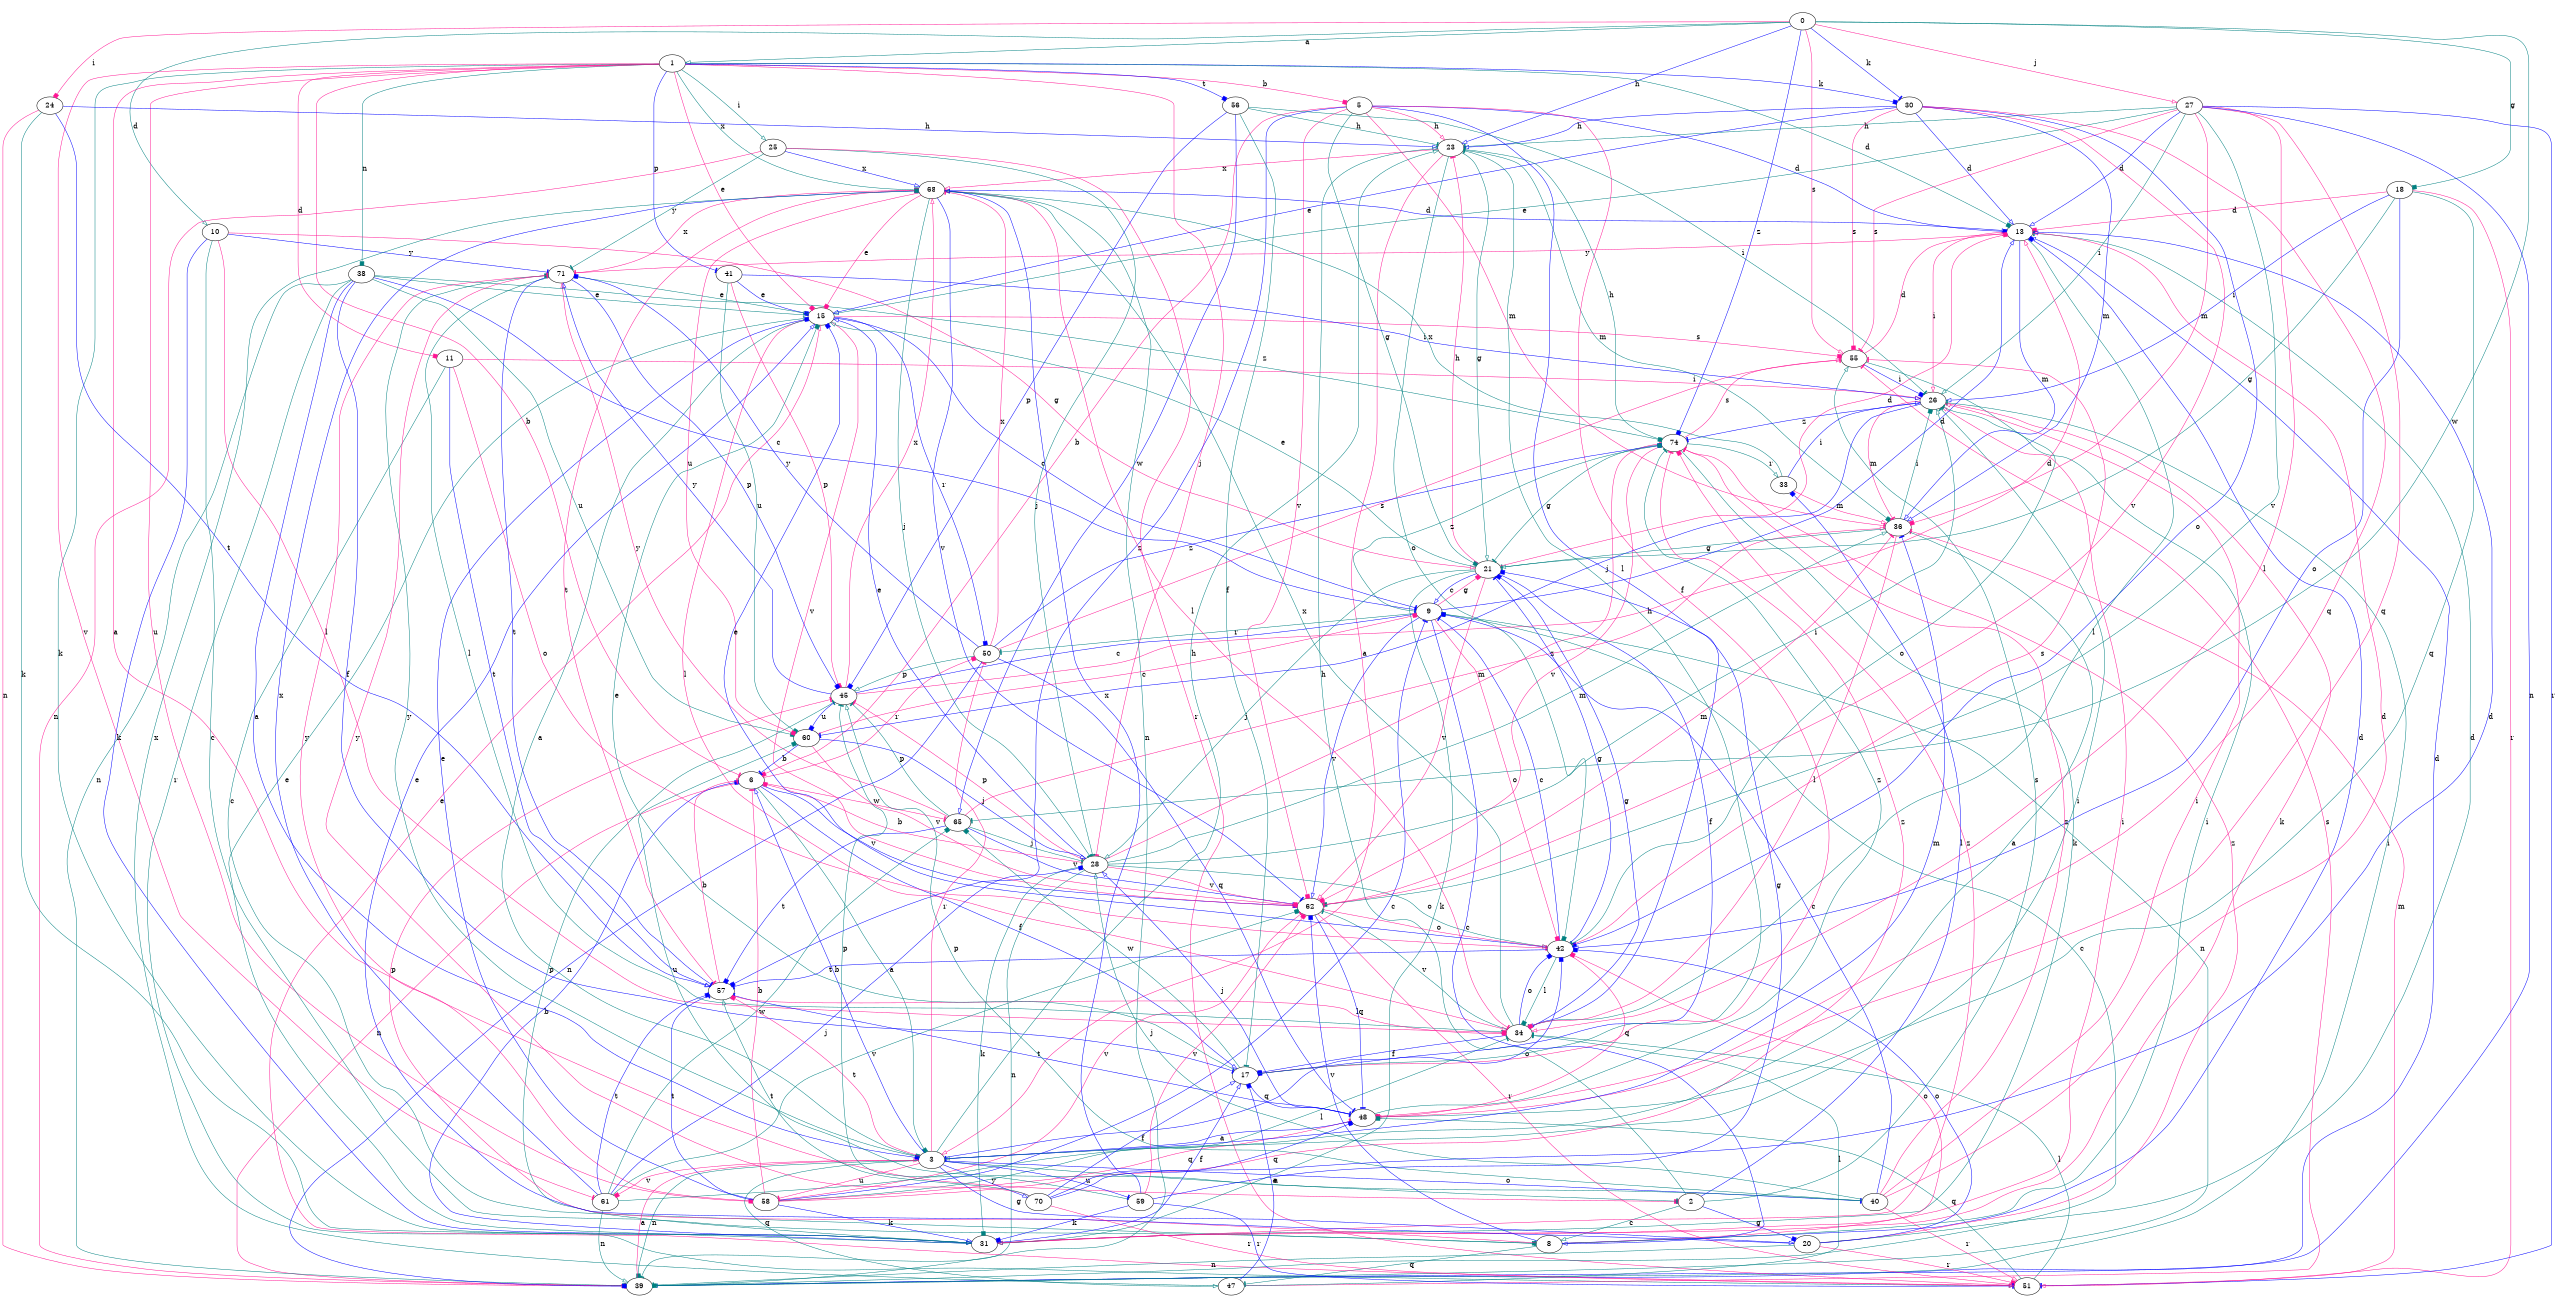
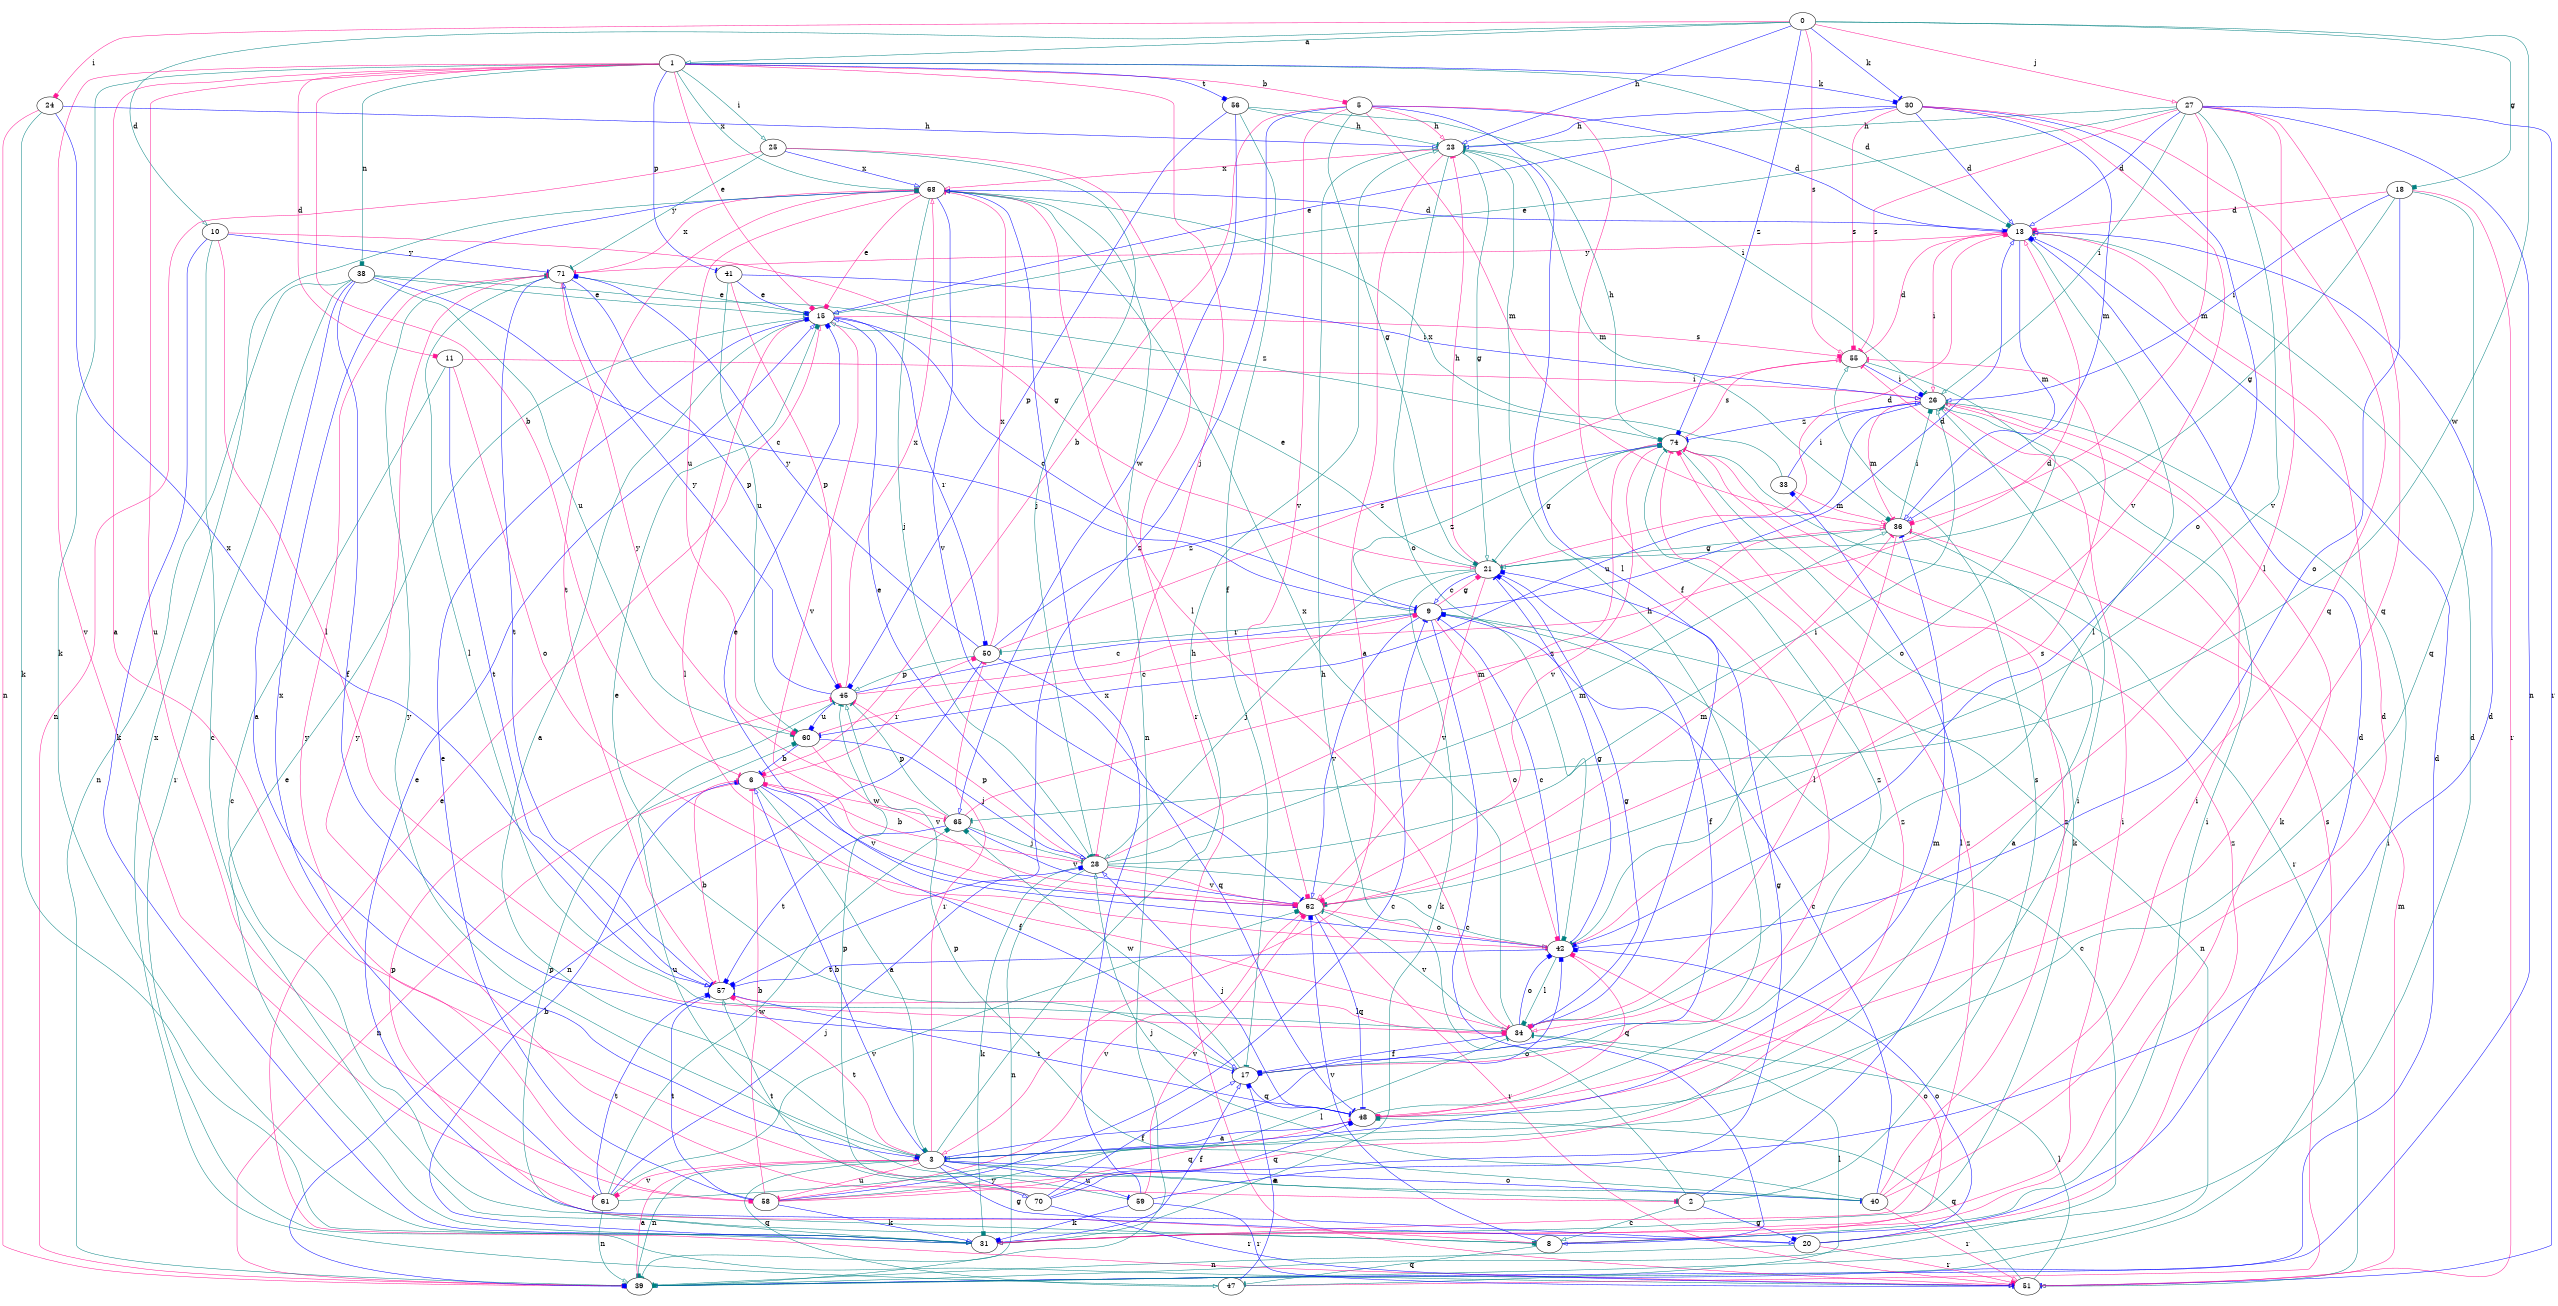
(1734, 451) -> (2278, 846)
(229, 548) -> (229, 548)
(1607, 570) -> (1607, 570)
(1526, 1276) -> (1526, 1276)
